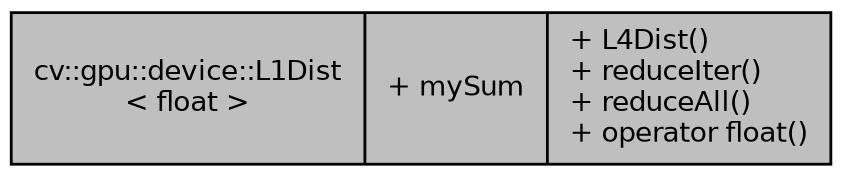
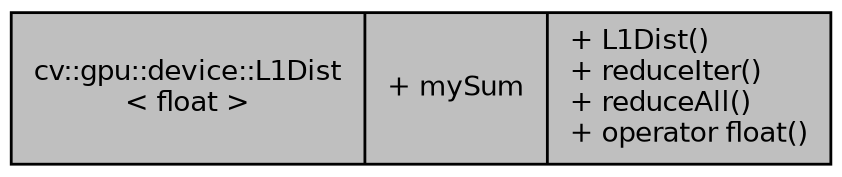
(640, 41) -> (640, 41)
